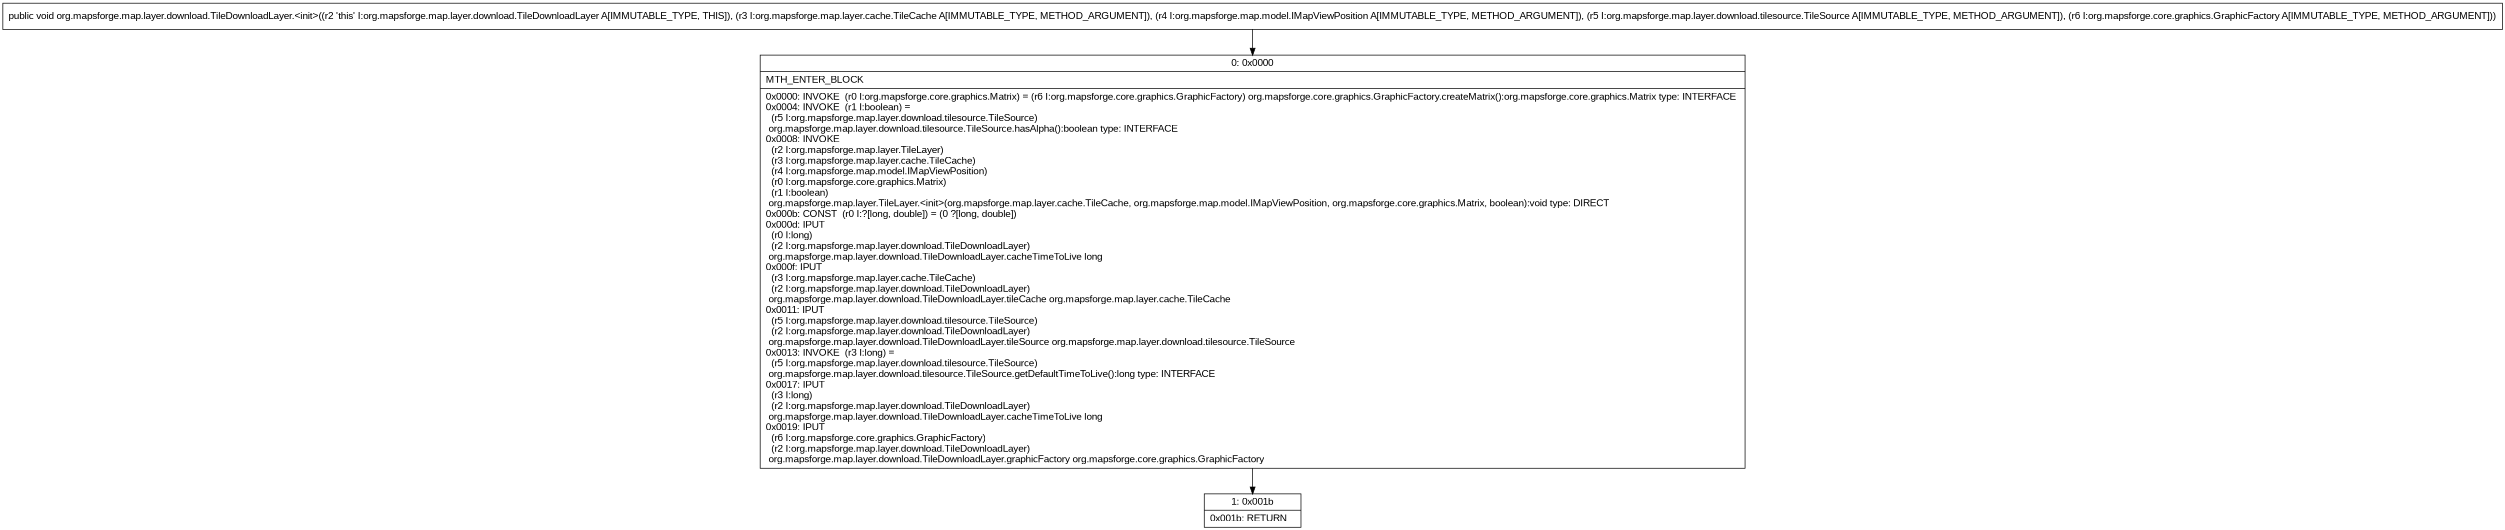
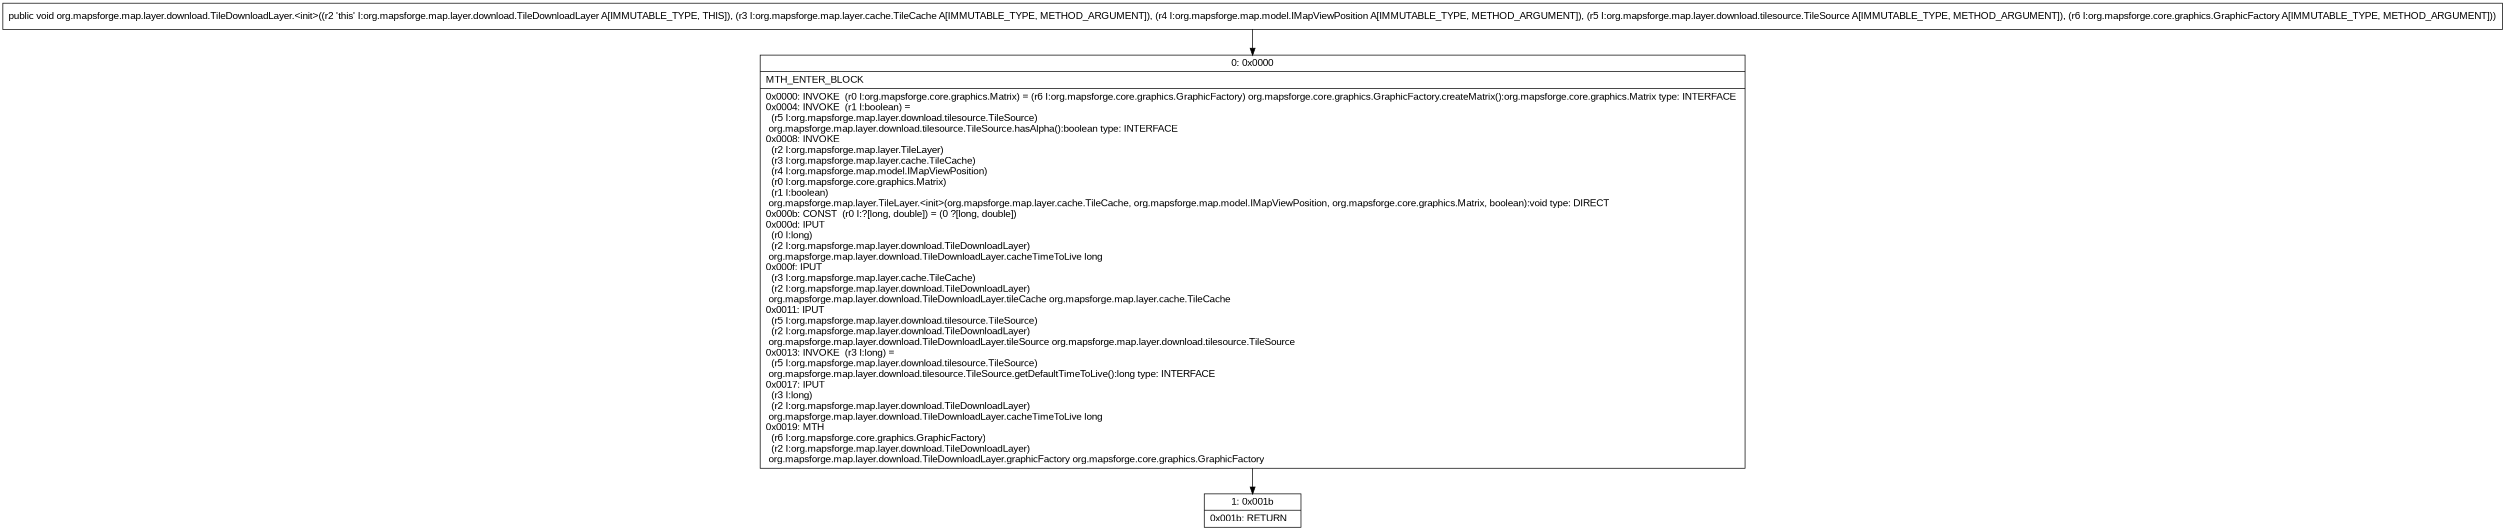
(798, 427) -> (798, 427)
